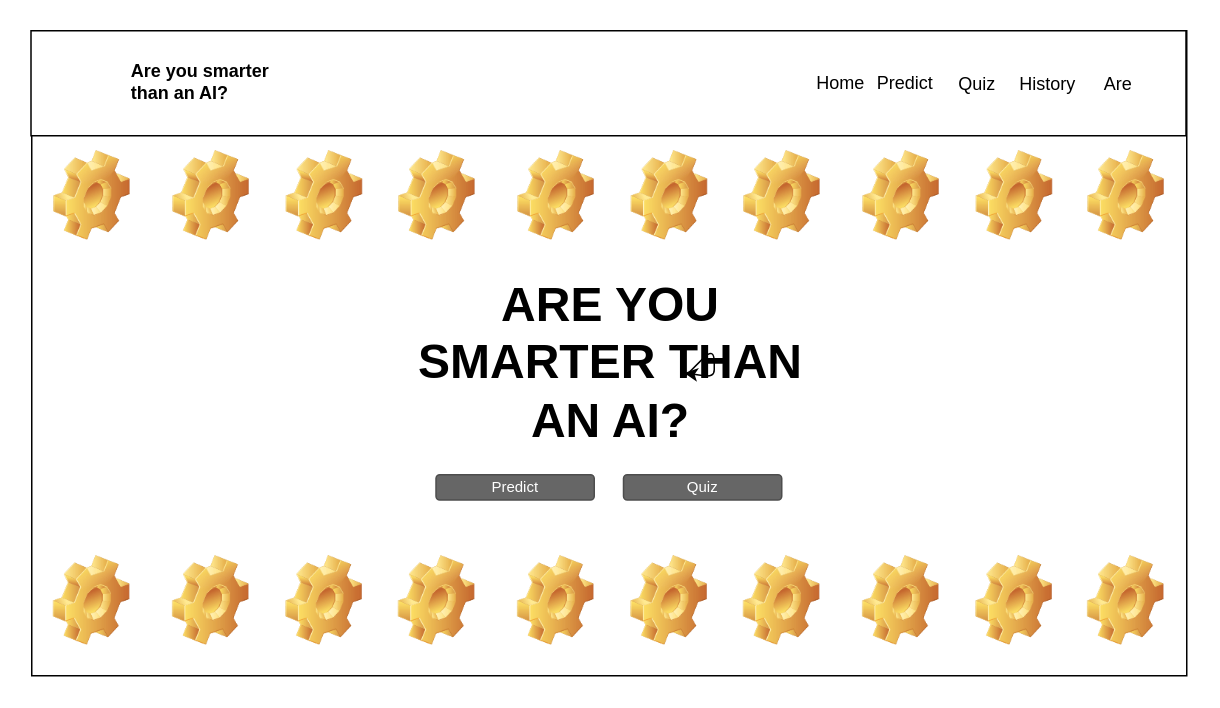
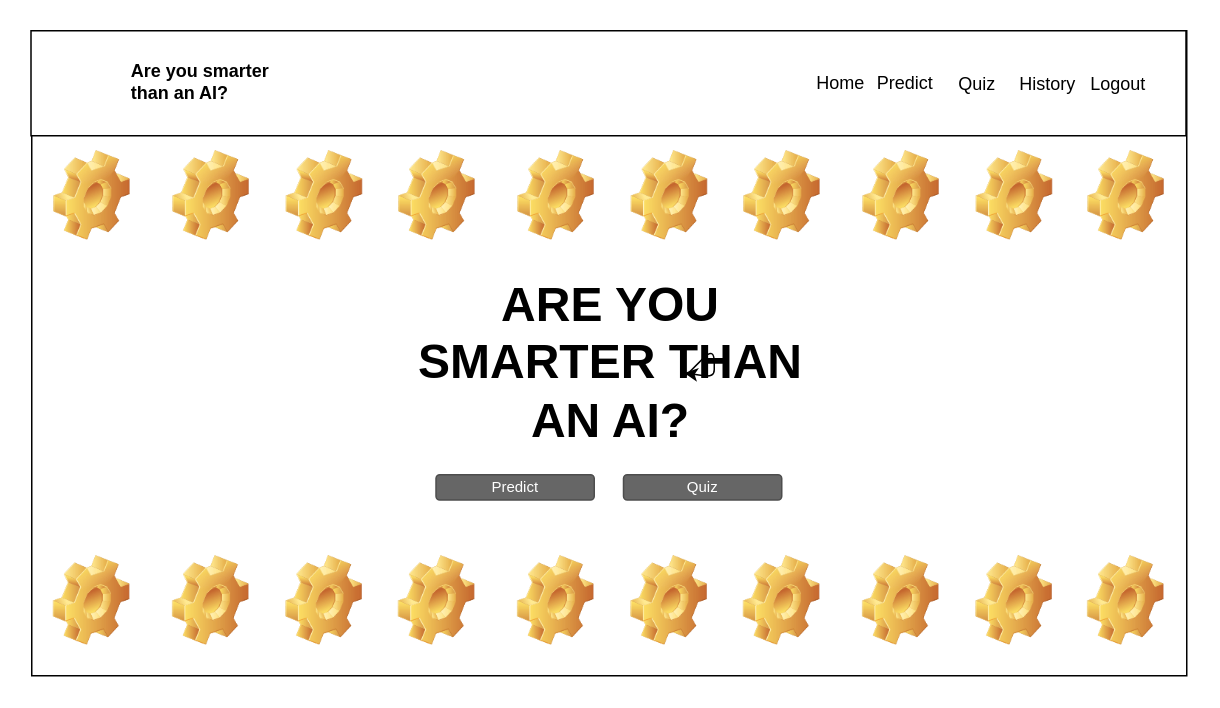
(1118, 85) -> (1118, 85)
